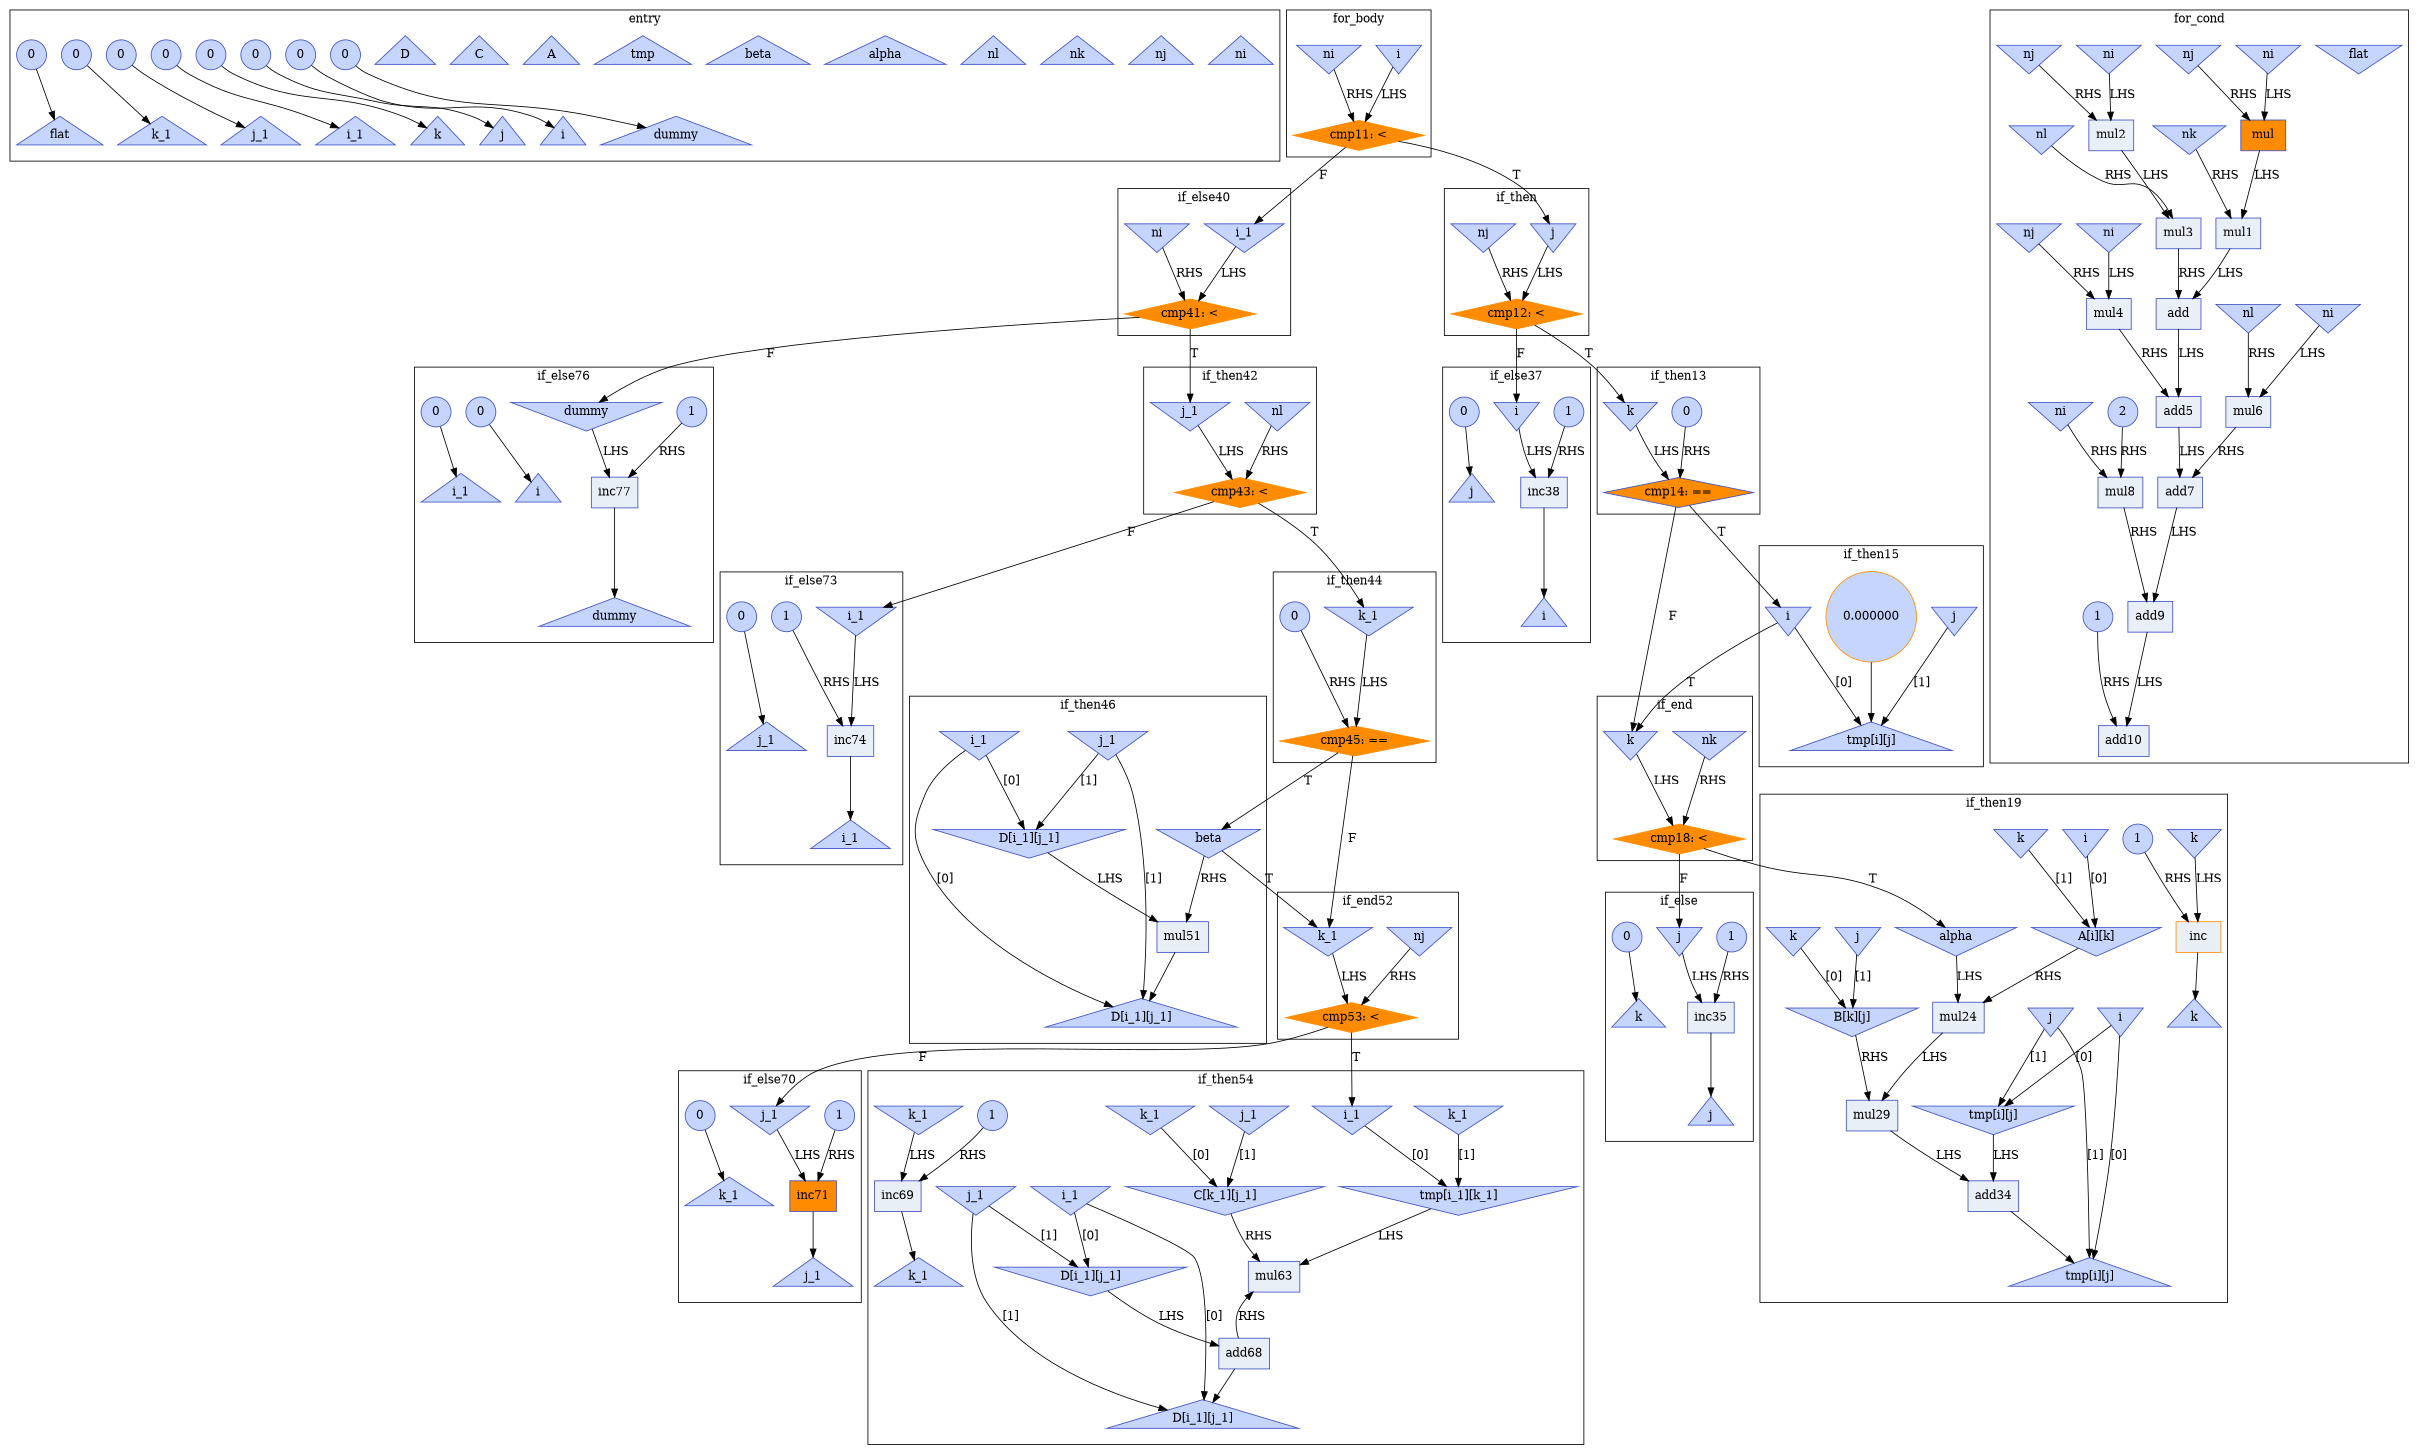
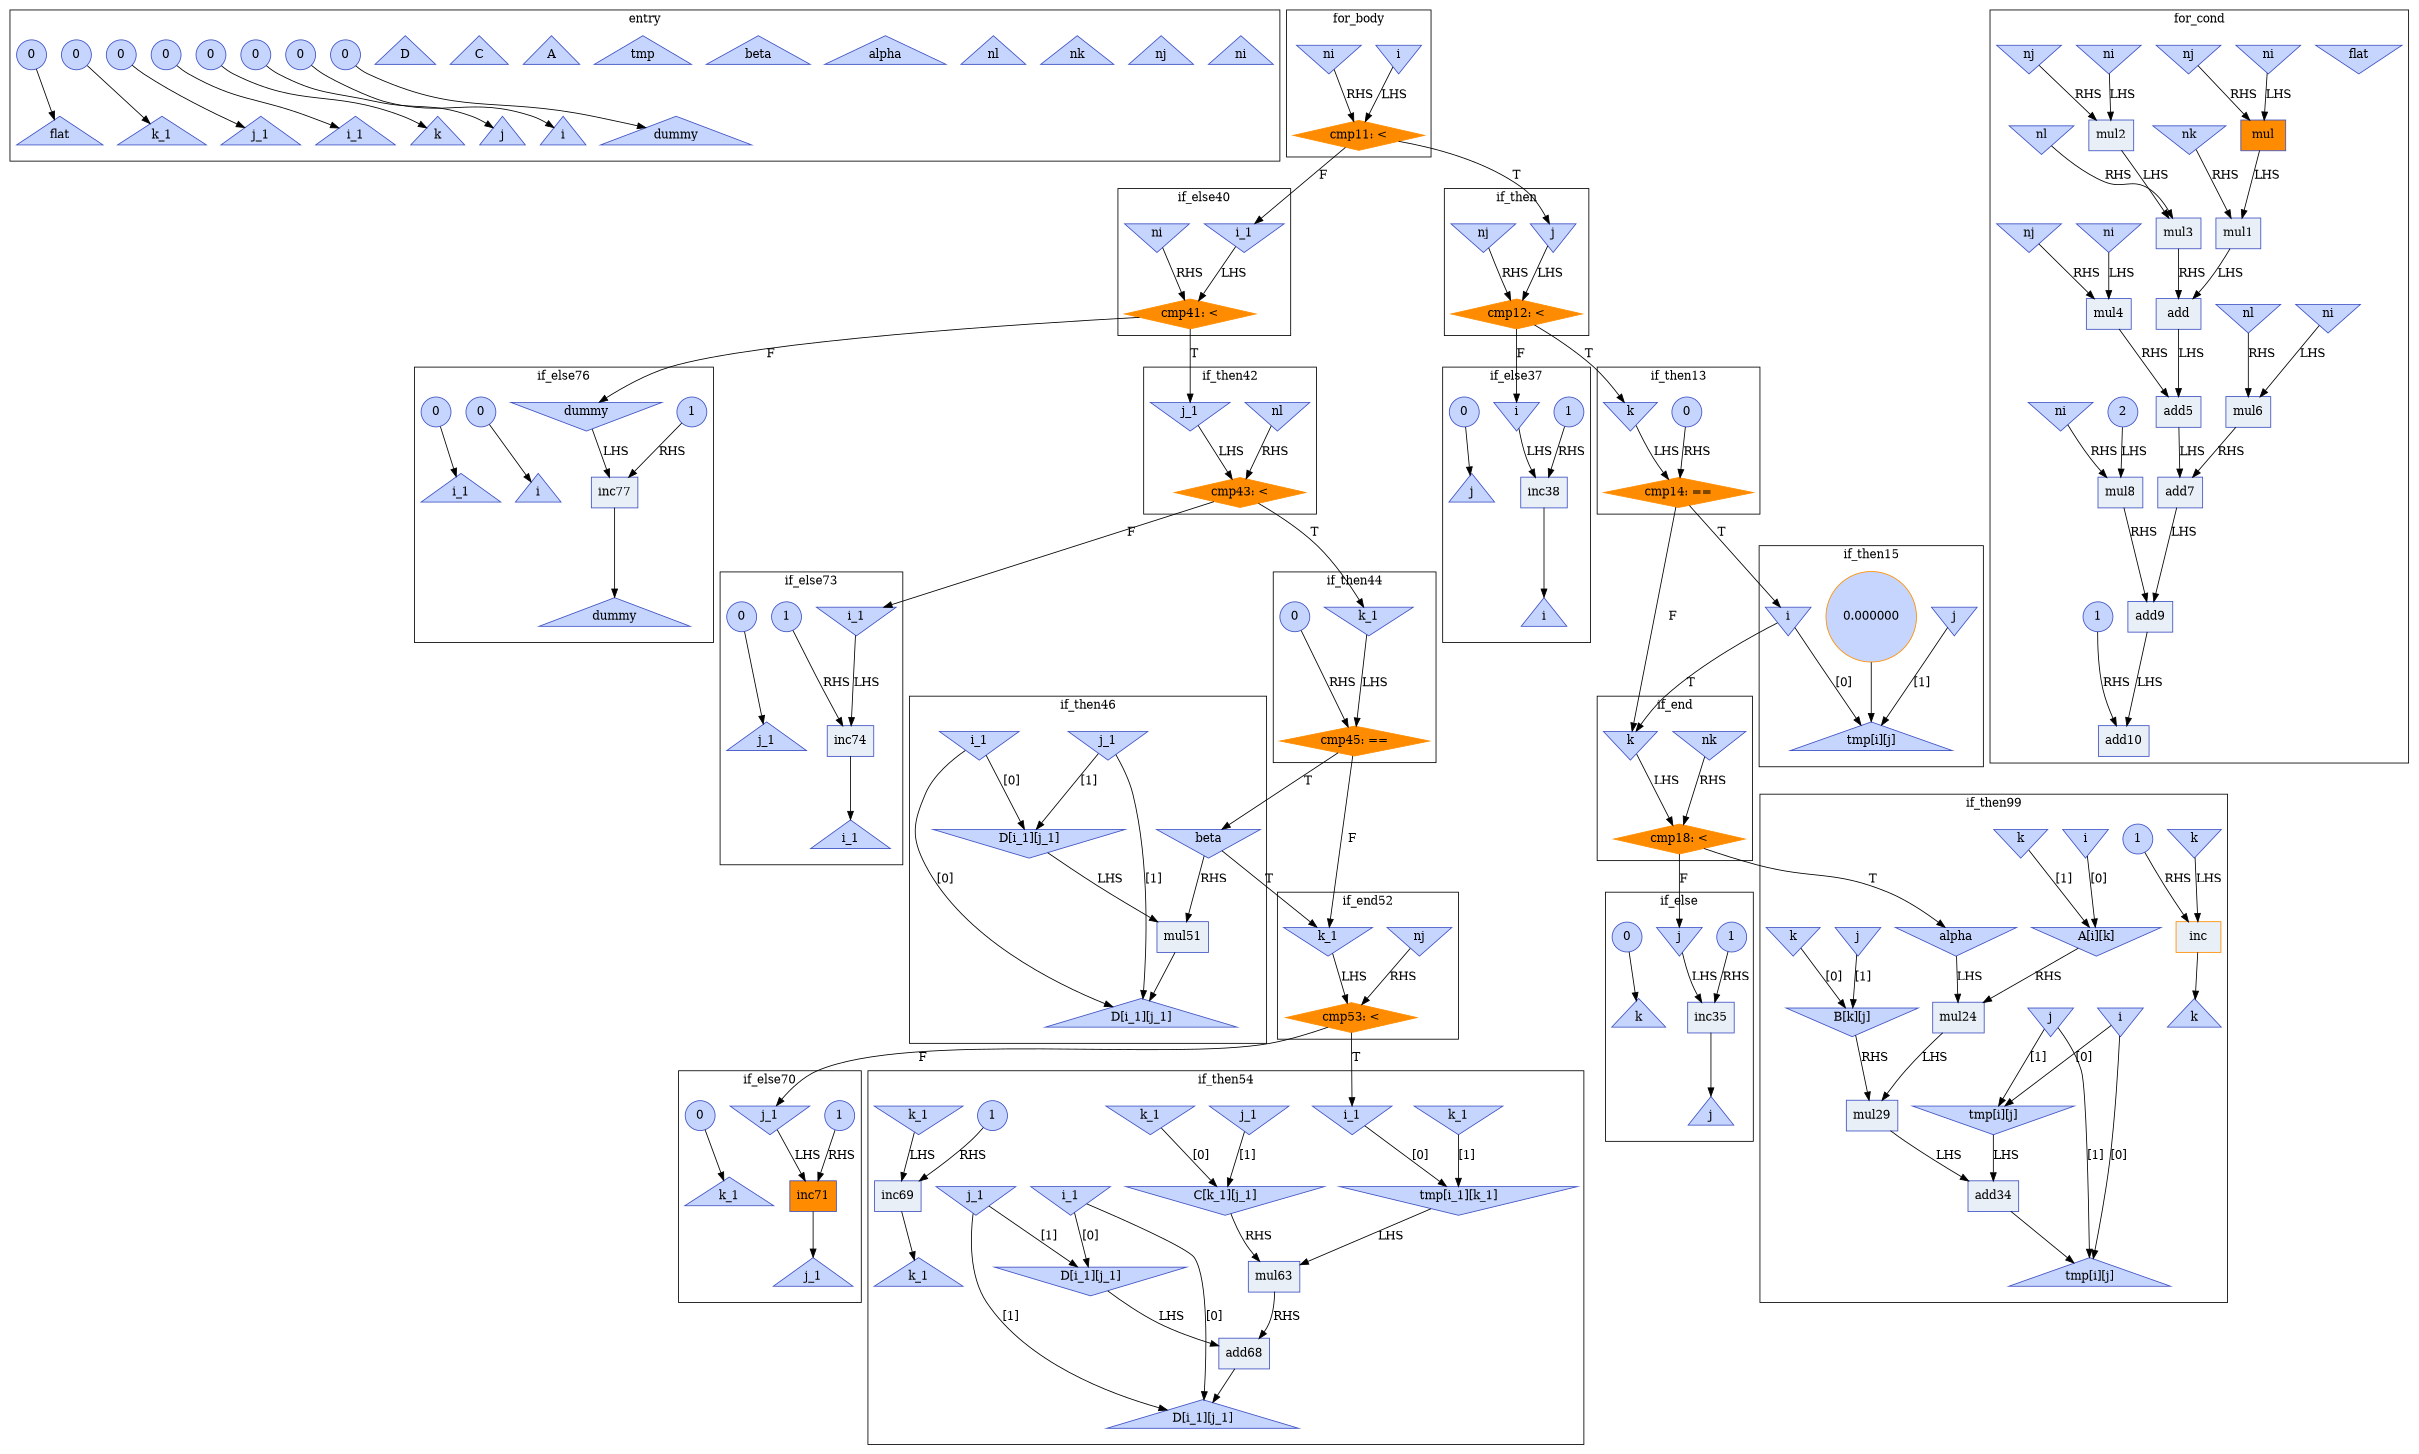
(2134, 452) -> (2134, 452)
(1679, 493) -> (1679, 493)
(1994, 804) -> (1994, 804)
(1237, 1317) -> (1272, 1313)
